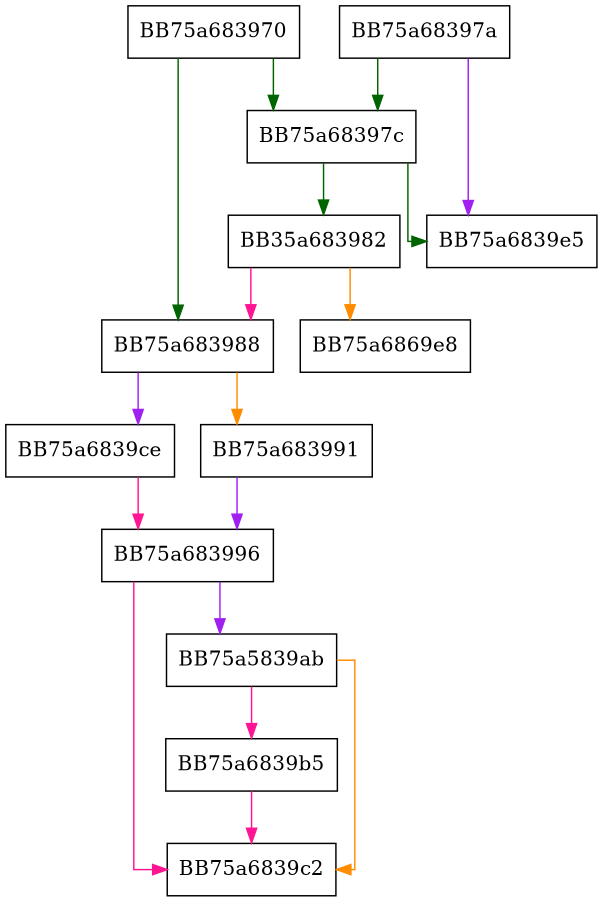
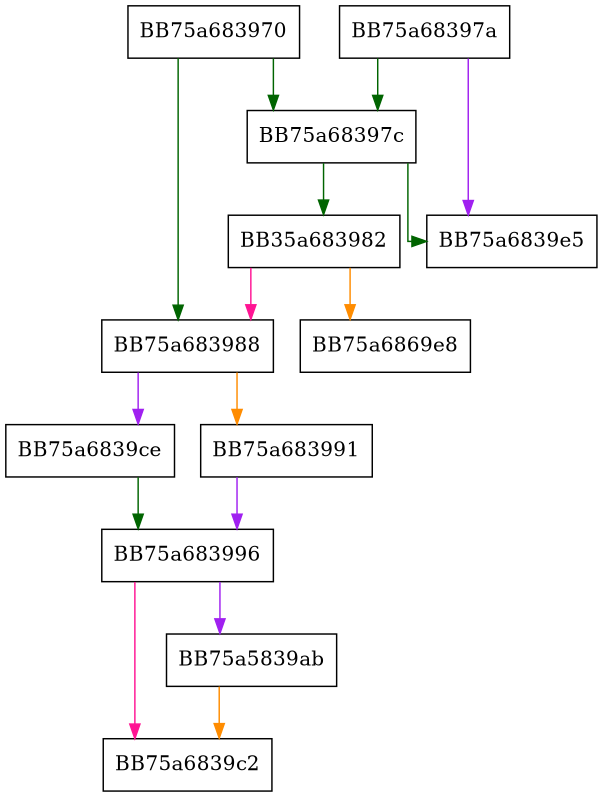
(138, 496) -> (138, 496)
(252, 765) -> none
